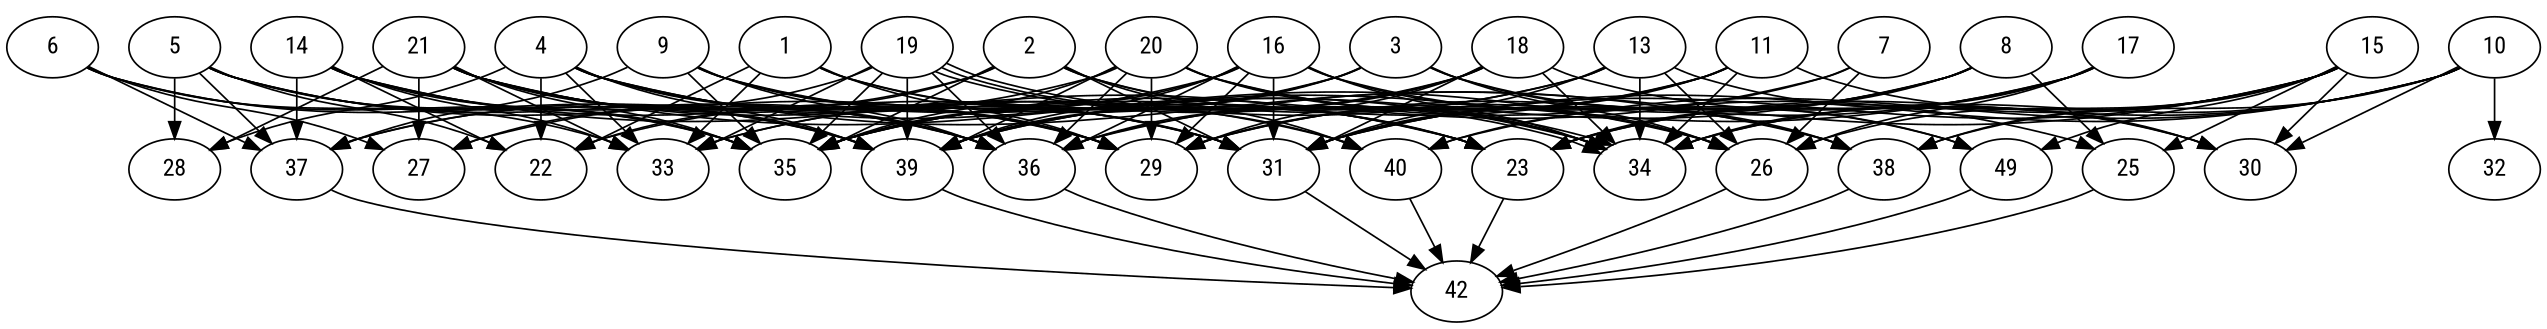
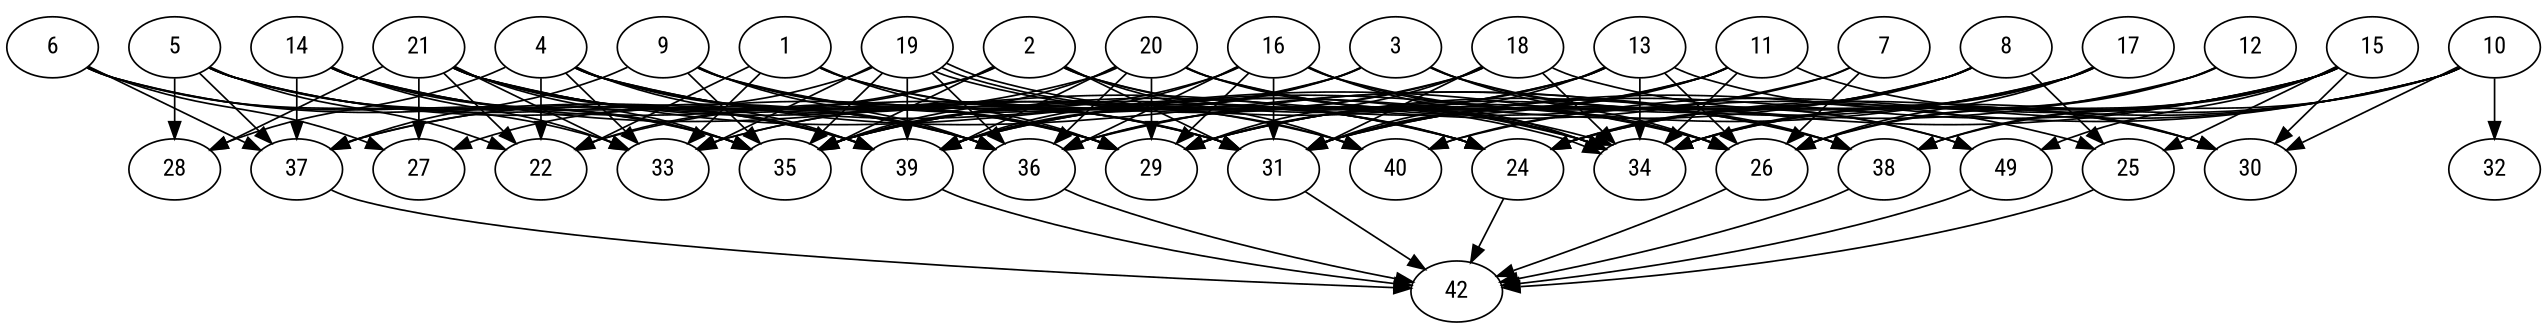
none -> (2250, 47)
(411, 105) -> (474, 102)
(1282, 108) -> (1343, 108)
(855, 109) -> none
(1518, 169) -> (1518, 169)
(1422, 223) -> none
